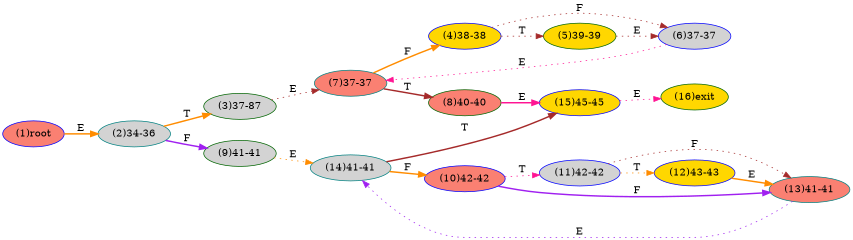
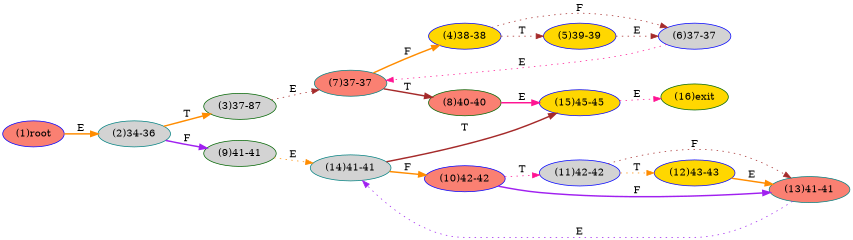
(580, 36) -> (580, 36)
